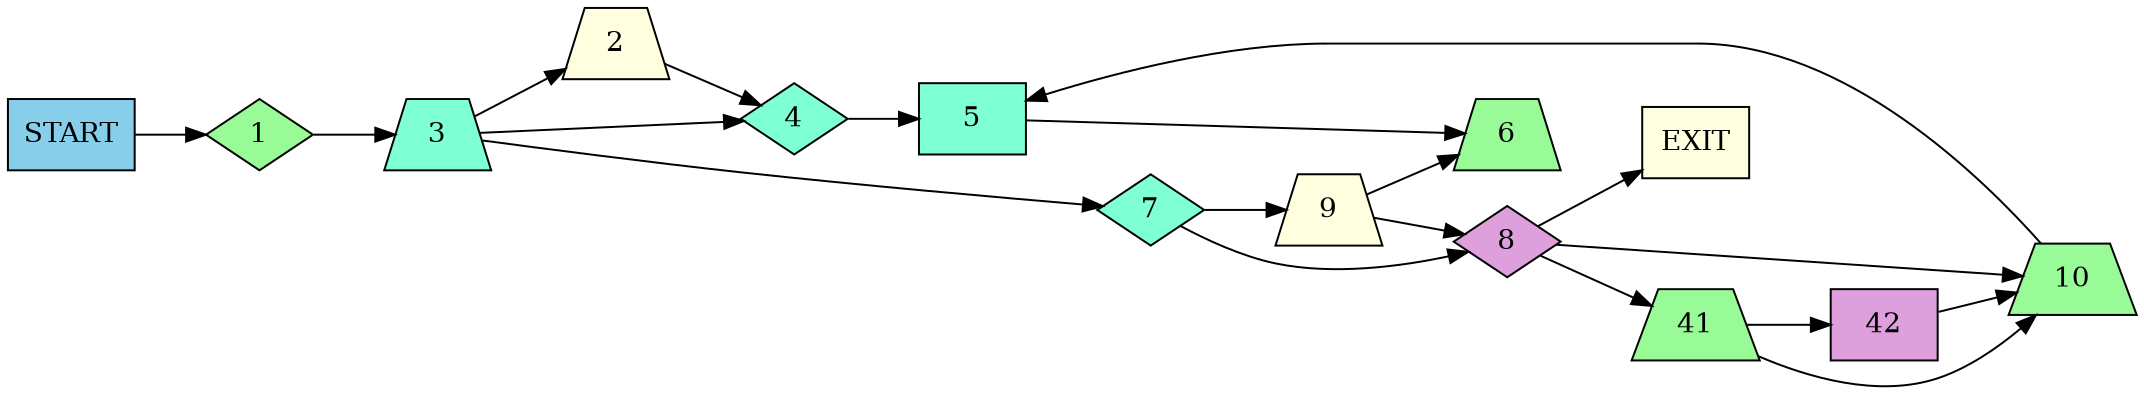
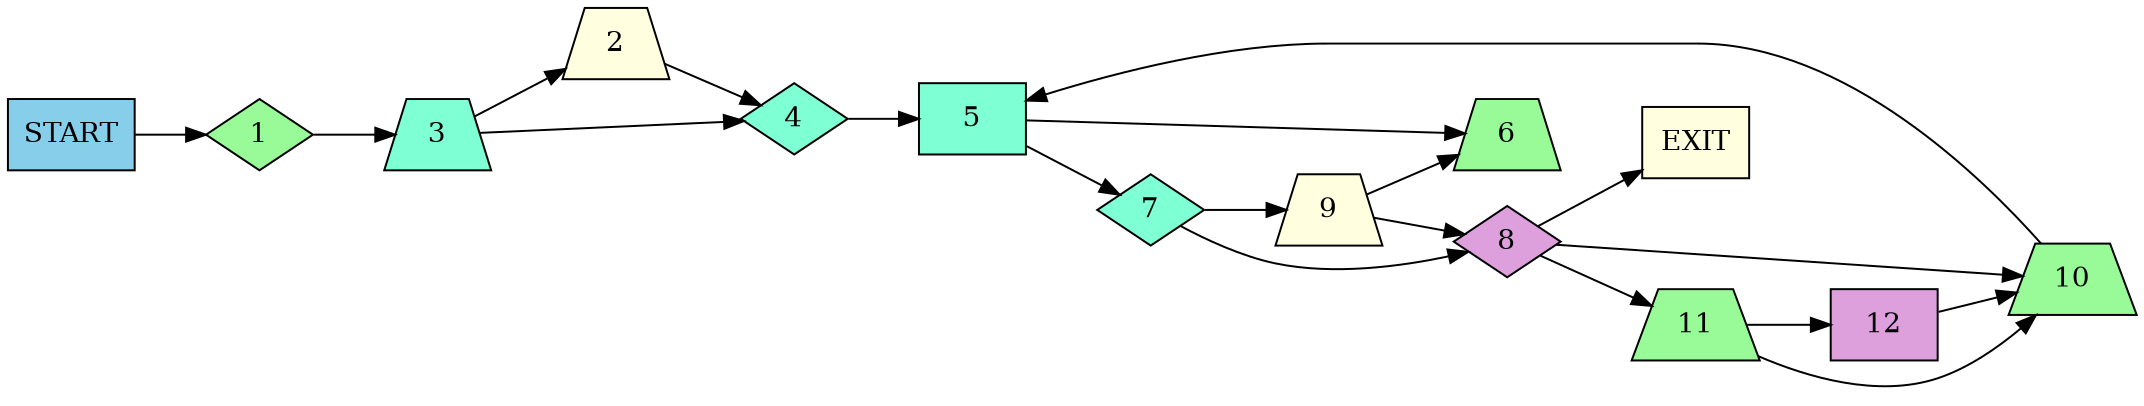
(782, 177) -> (1064, 166)
(1696, 325) -> (1696, 325)
(1884, 325) -> (1884, 325)
